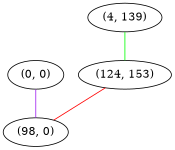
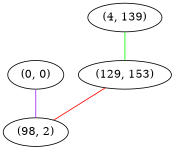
(125, 75) -> (125, 75)
(36, 132) -> (36, 132)
